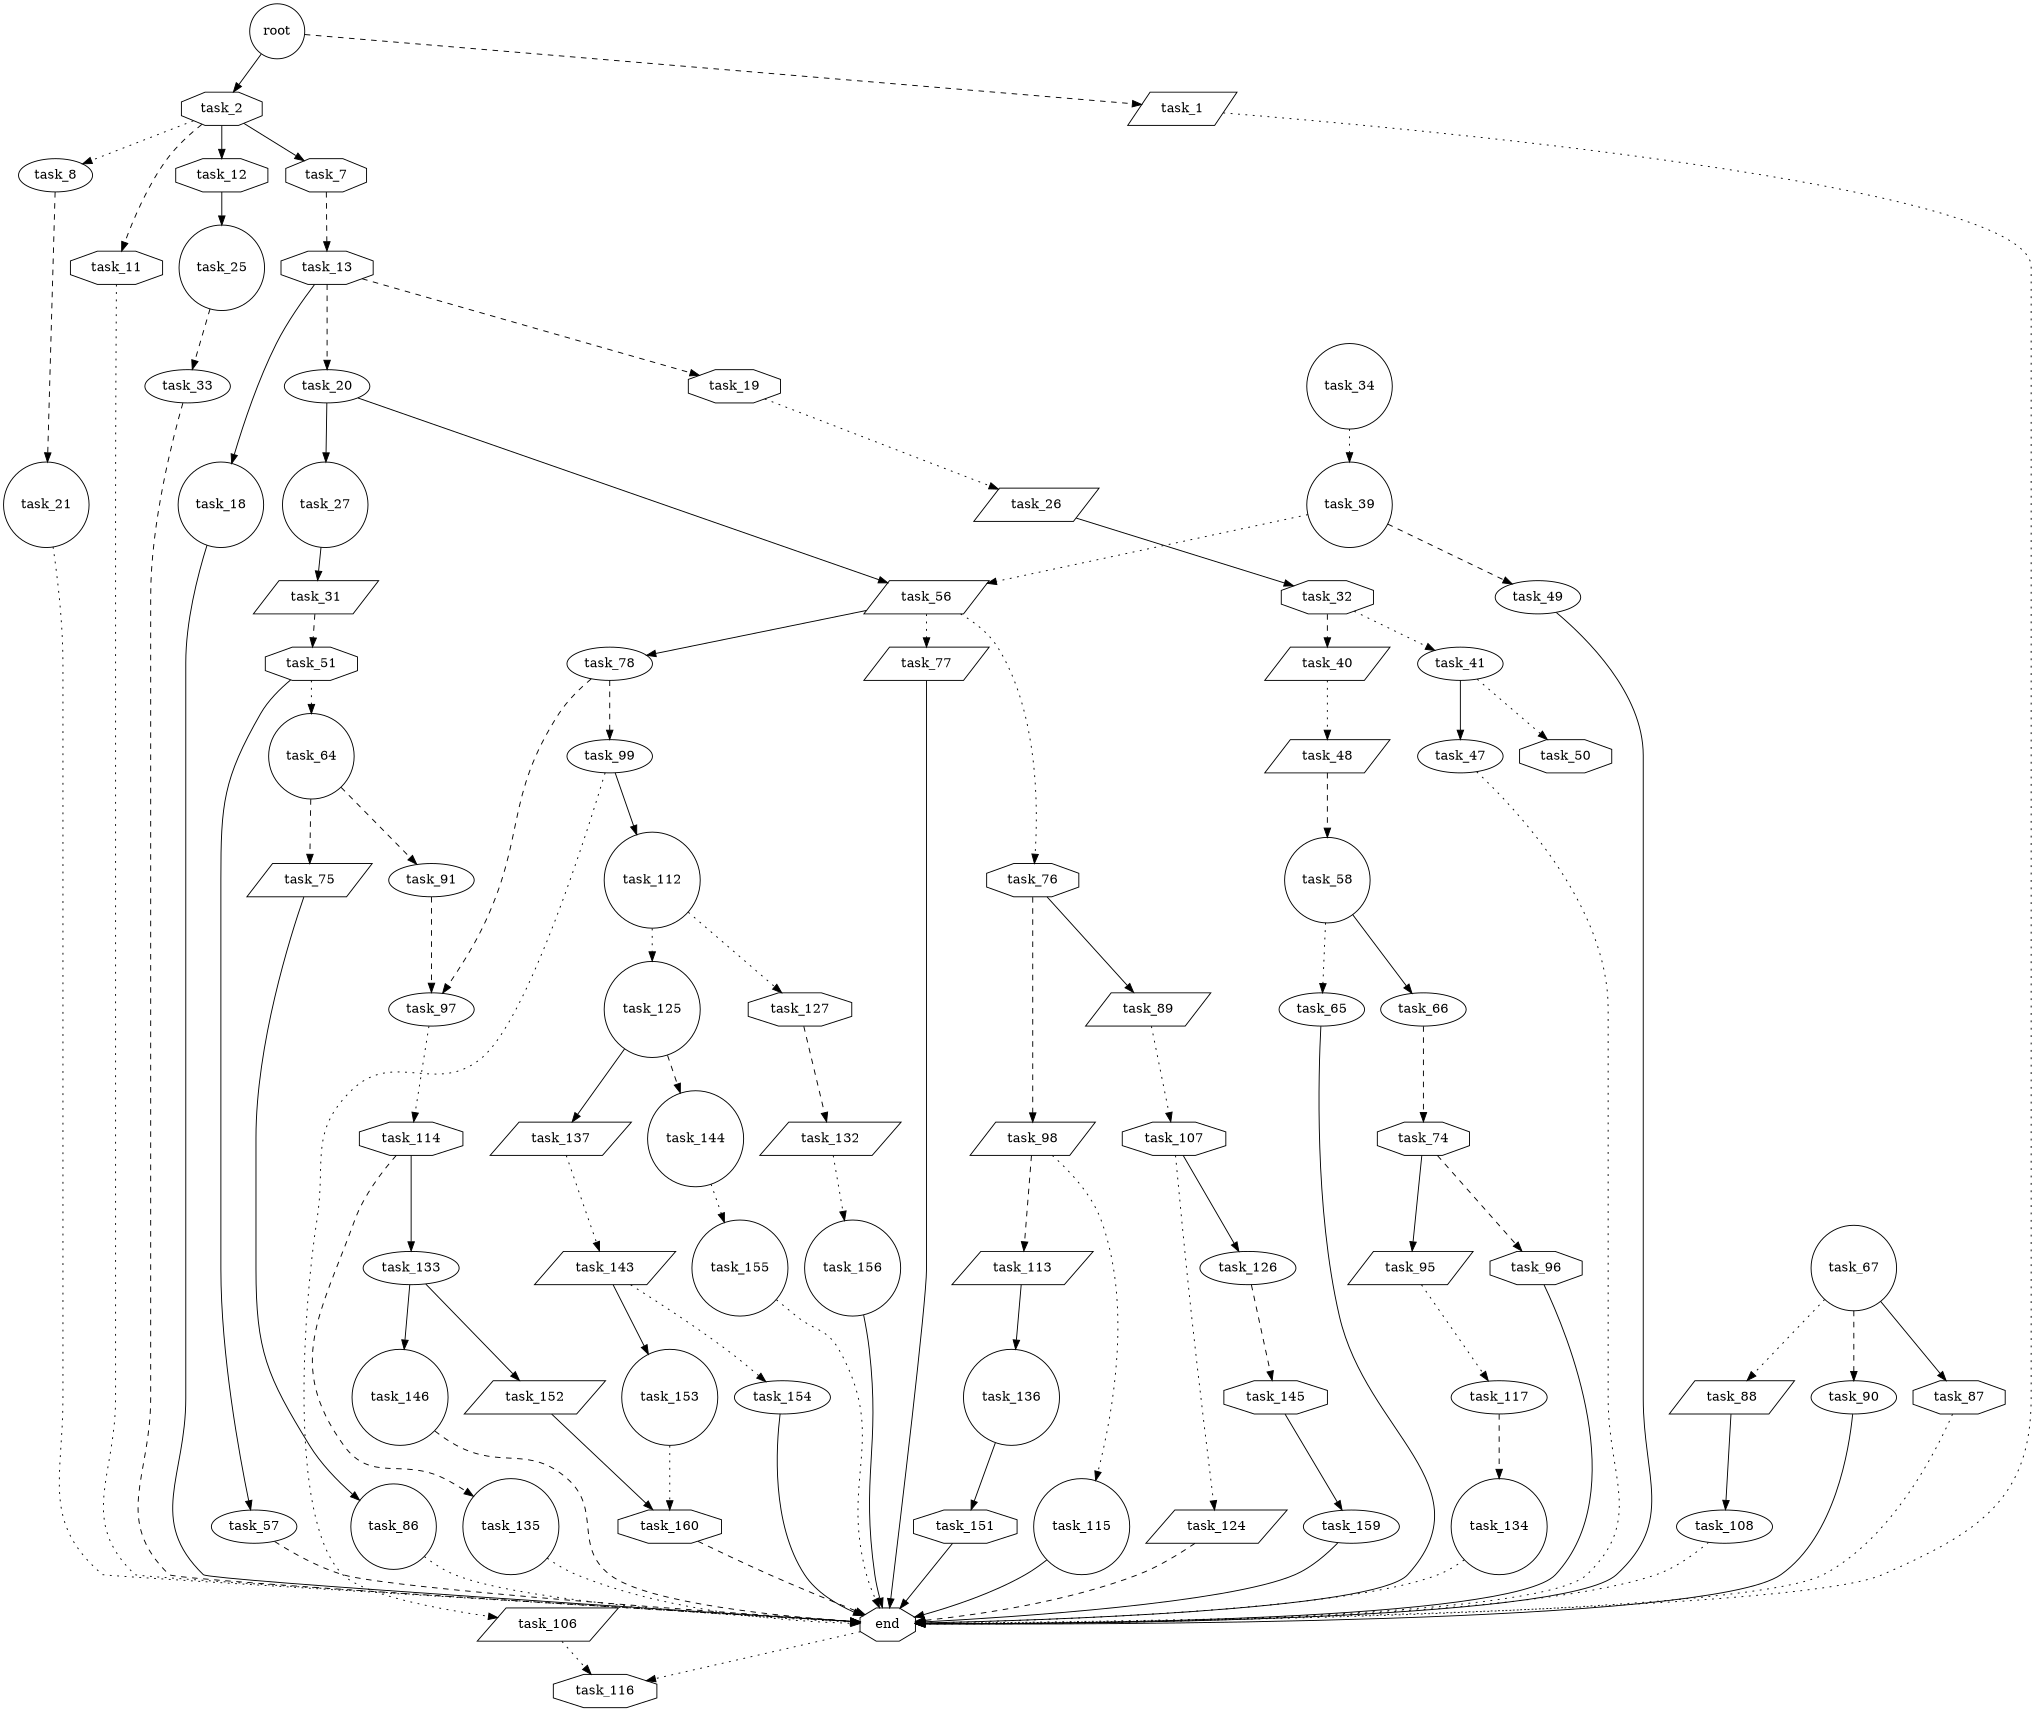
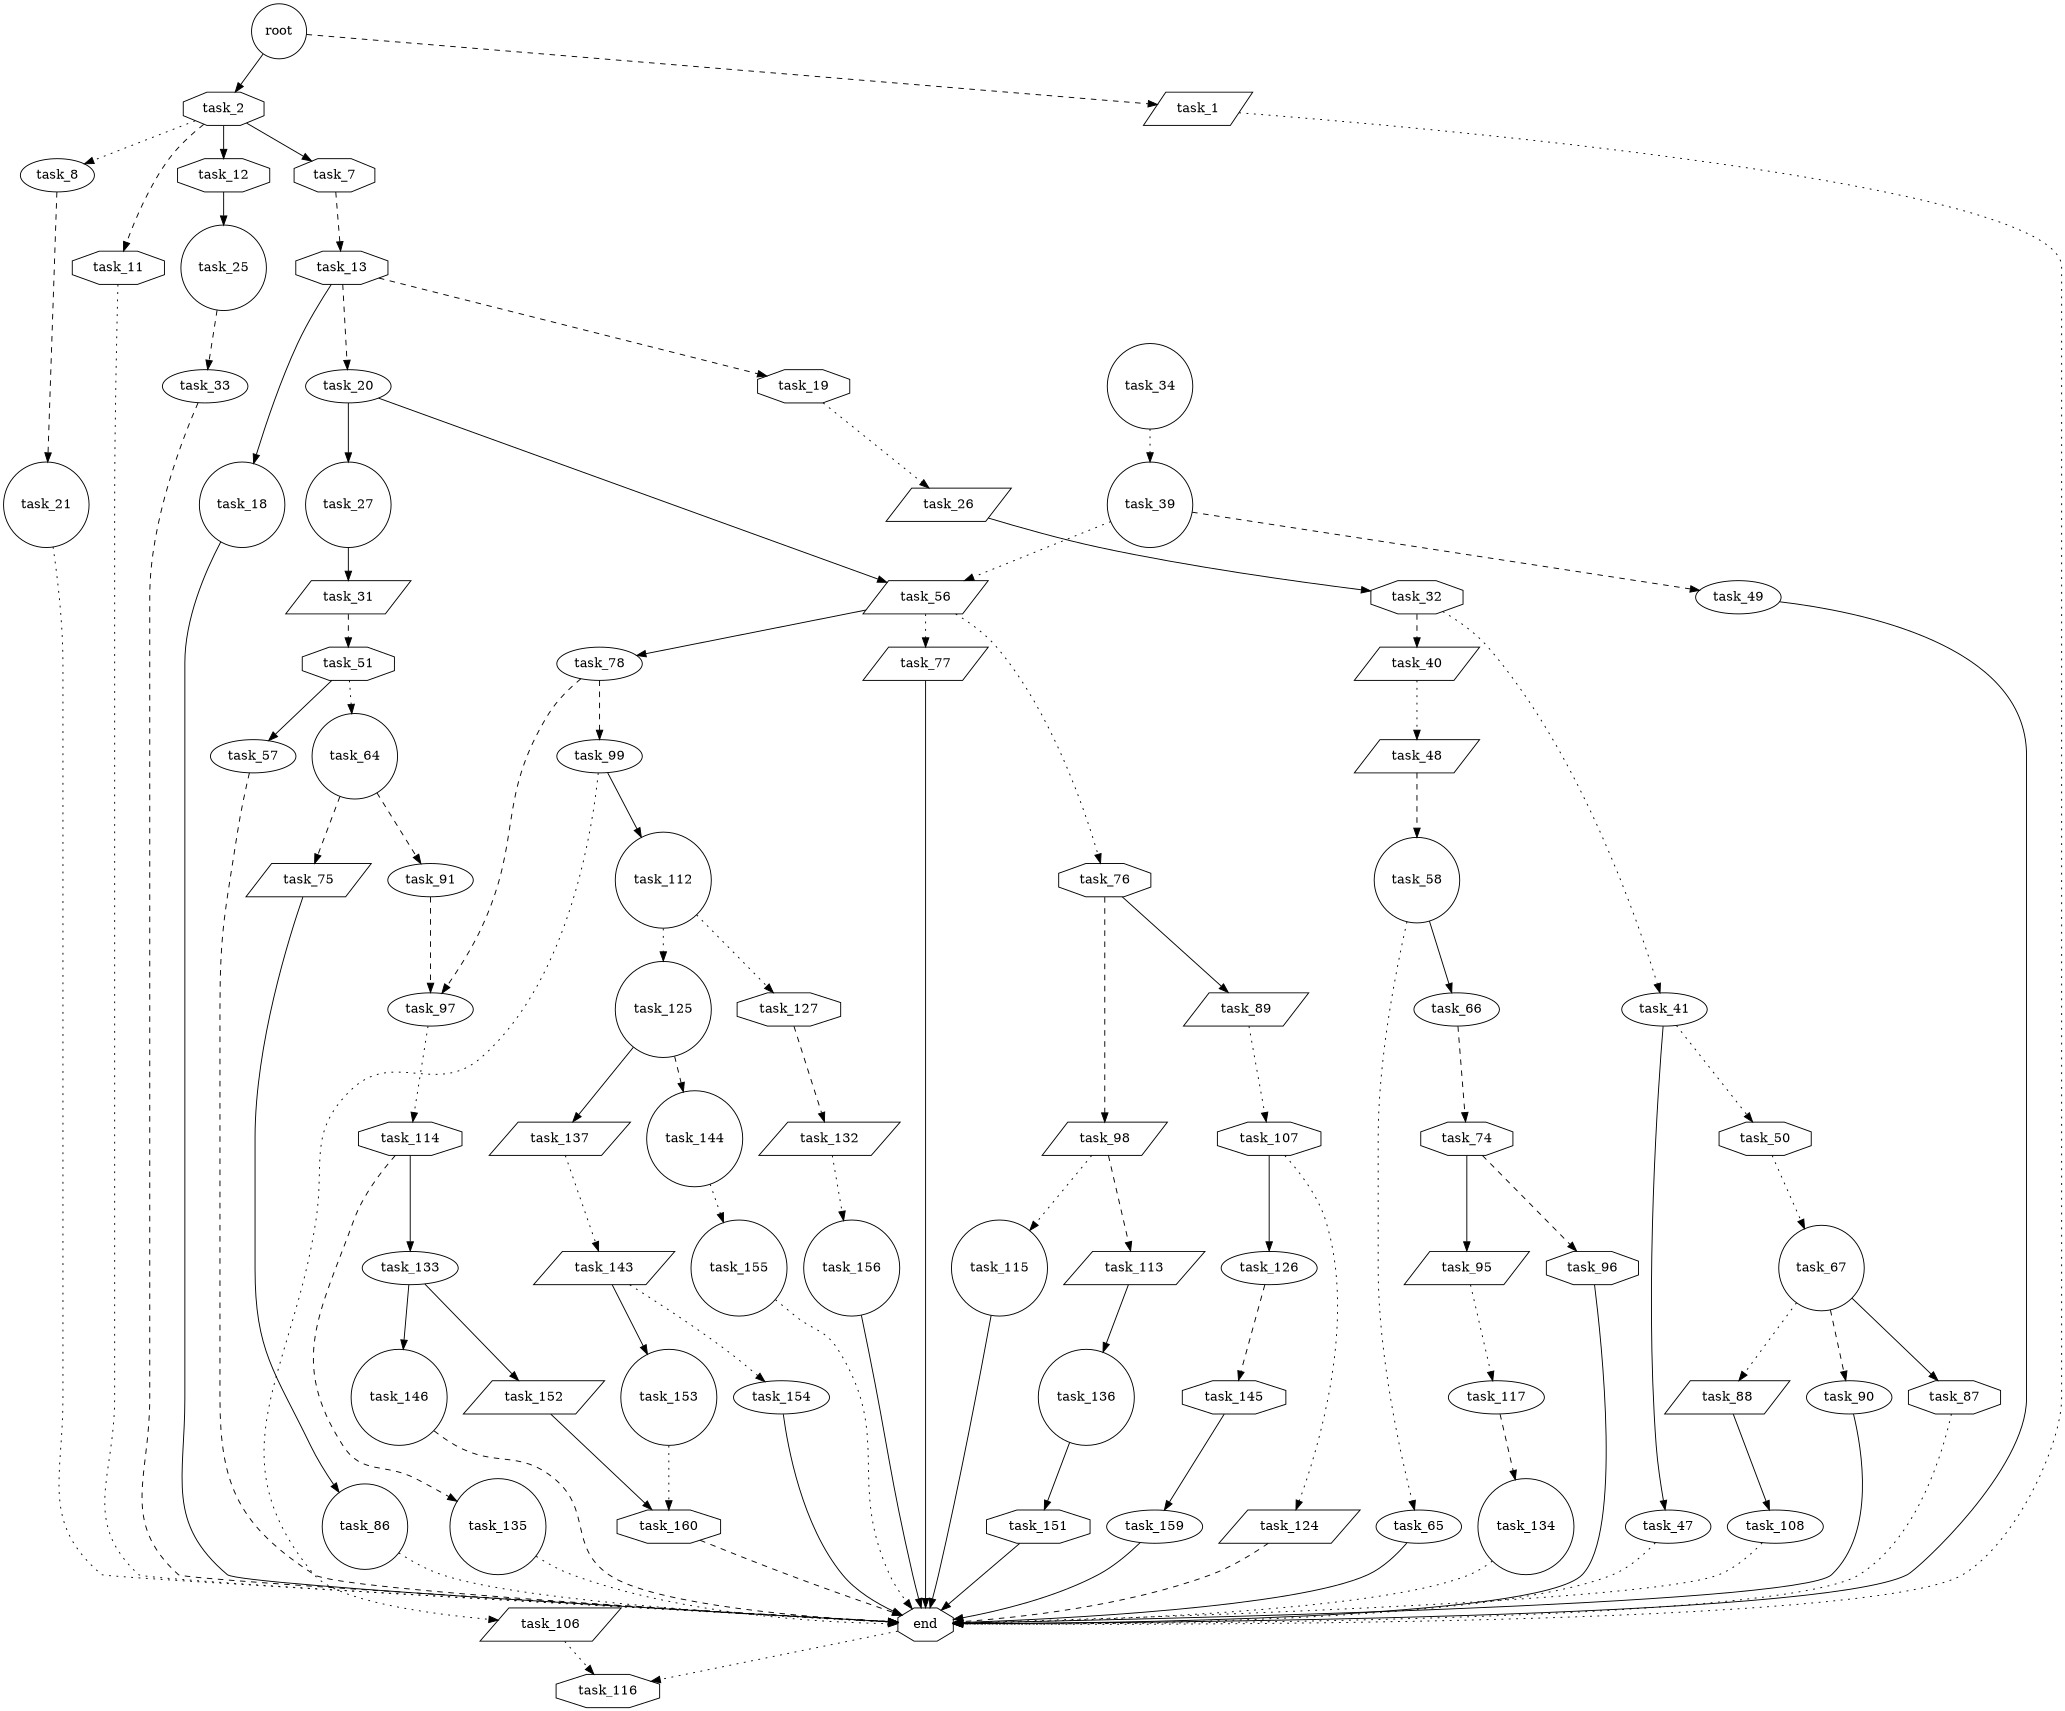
none -> (1786, 1188)
